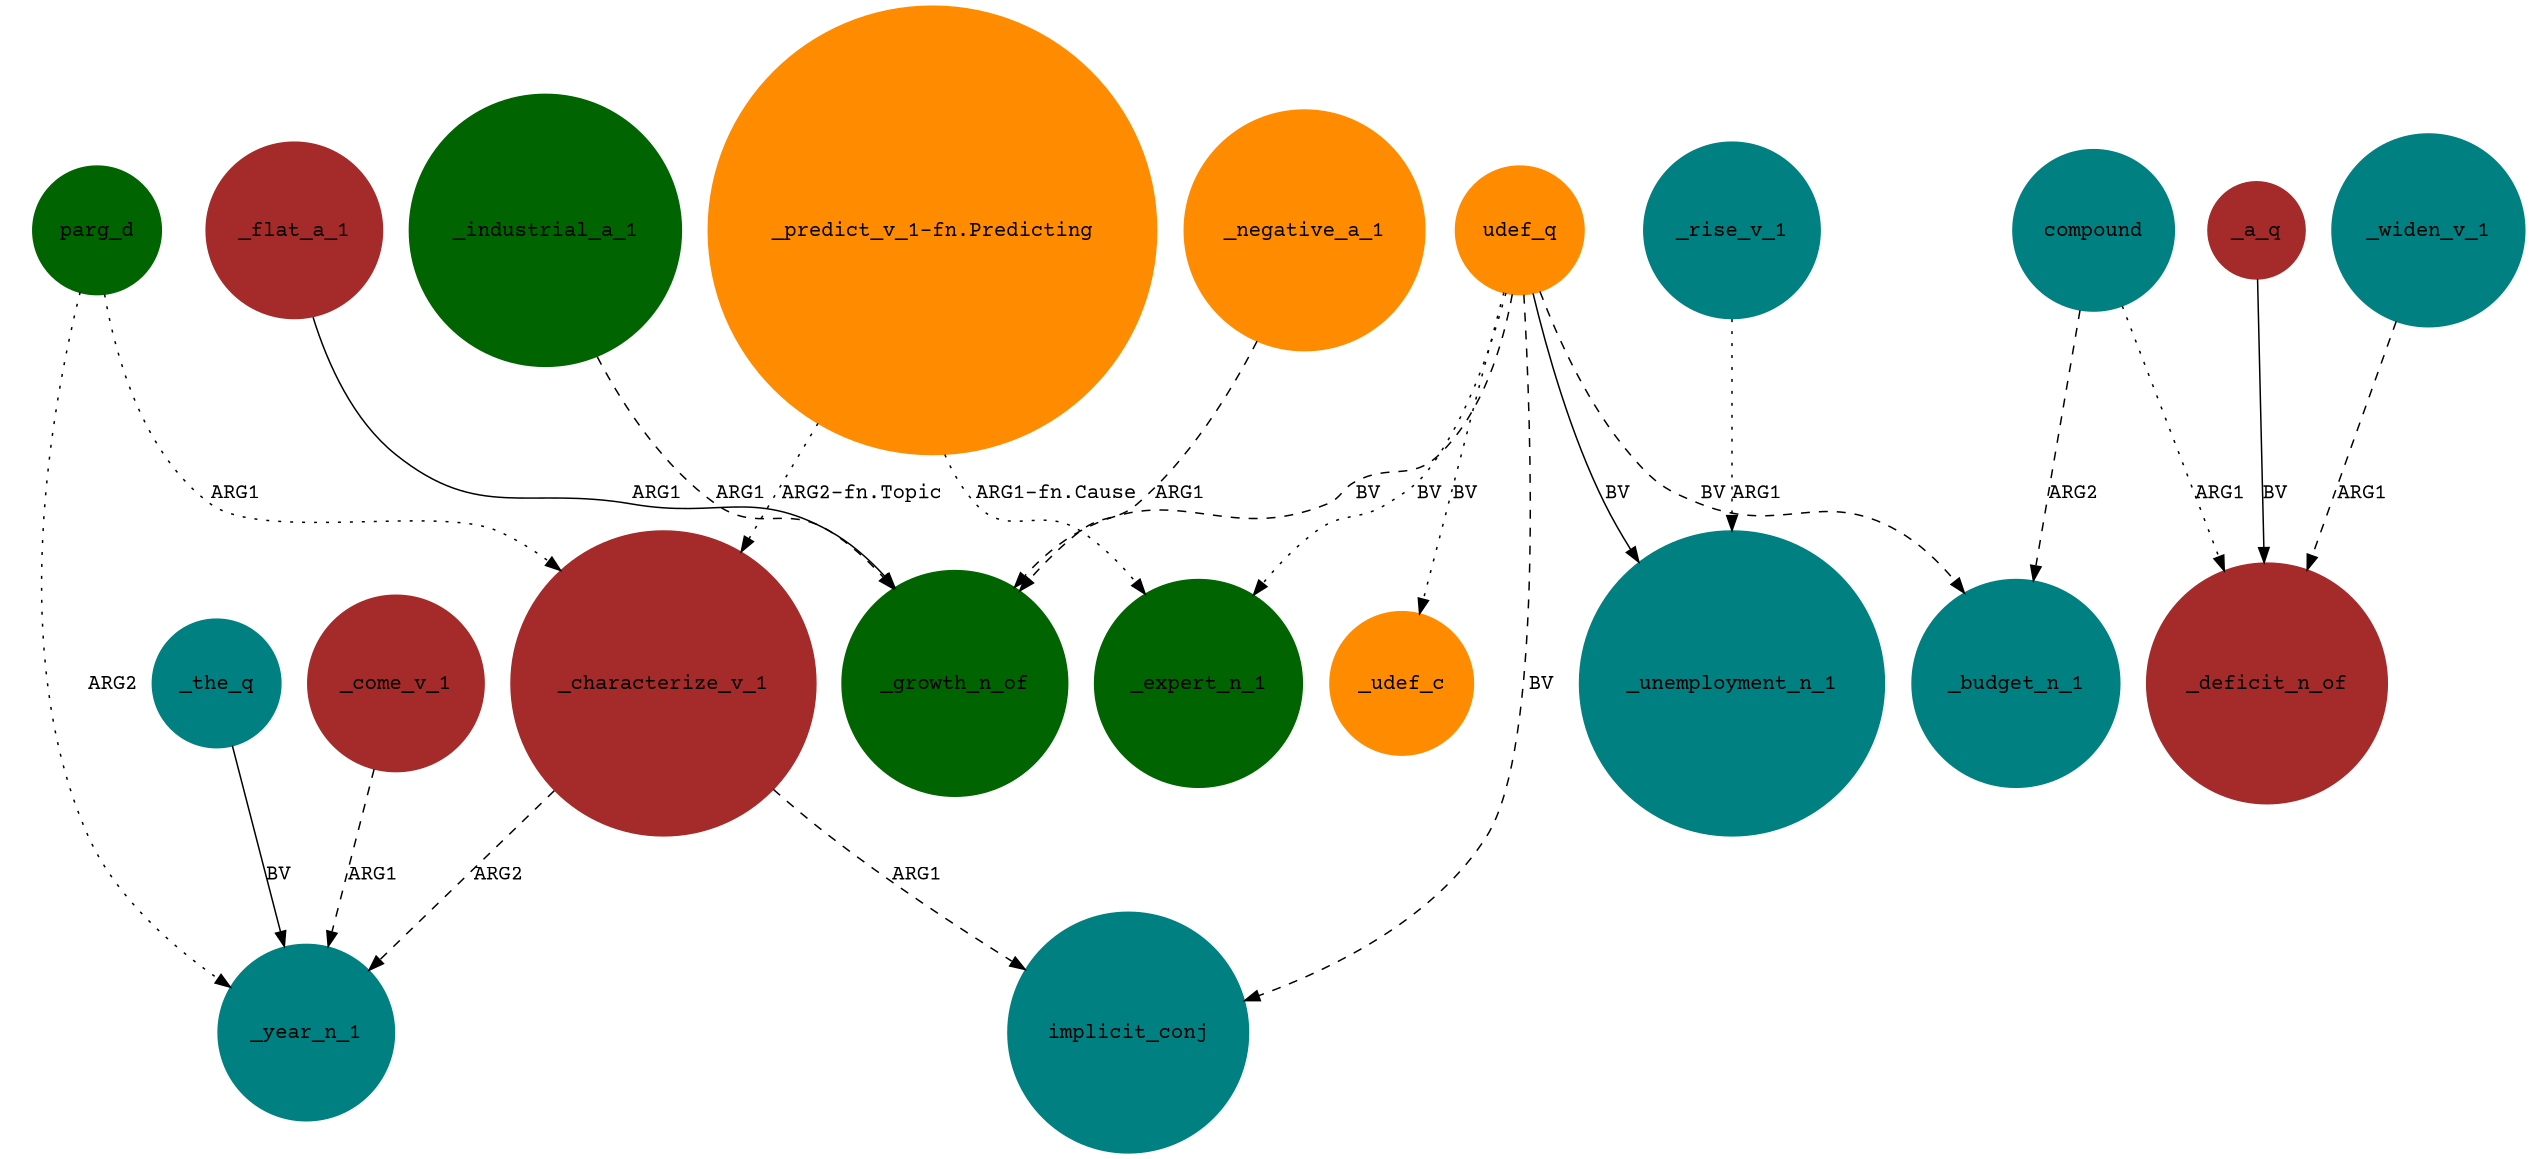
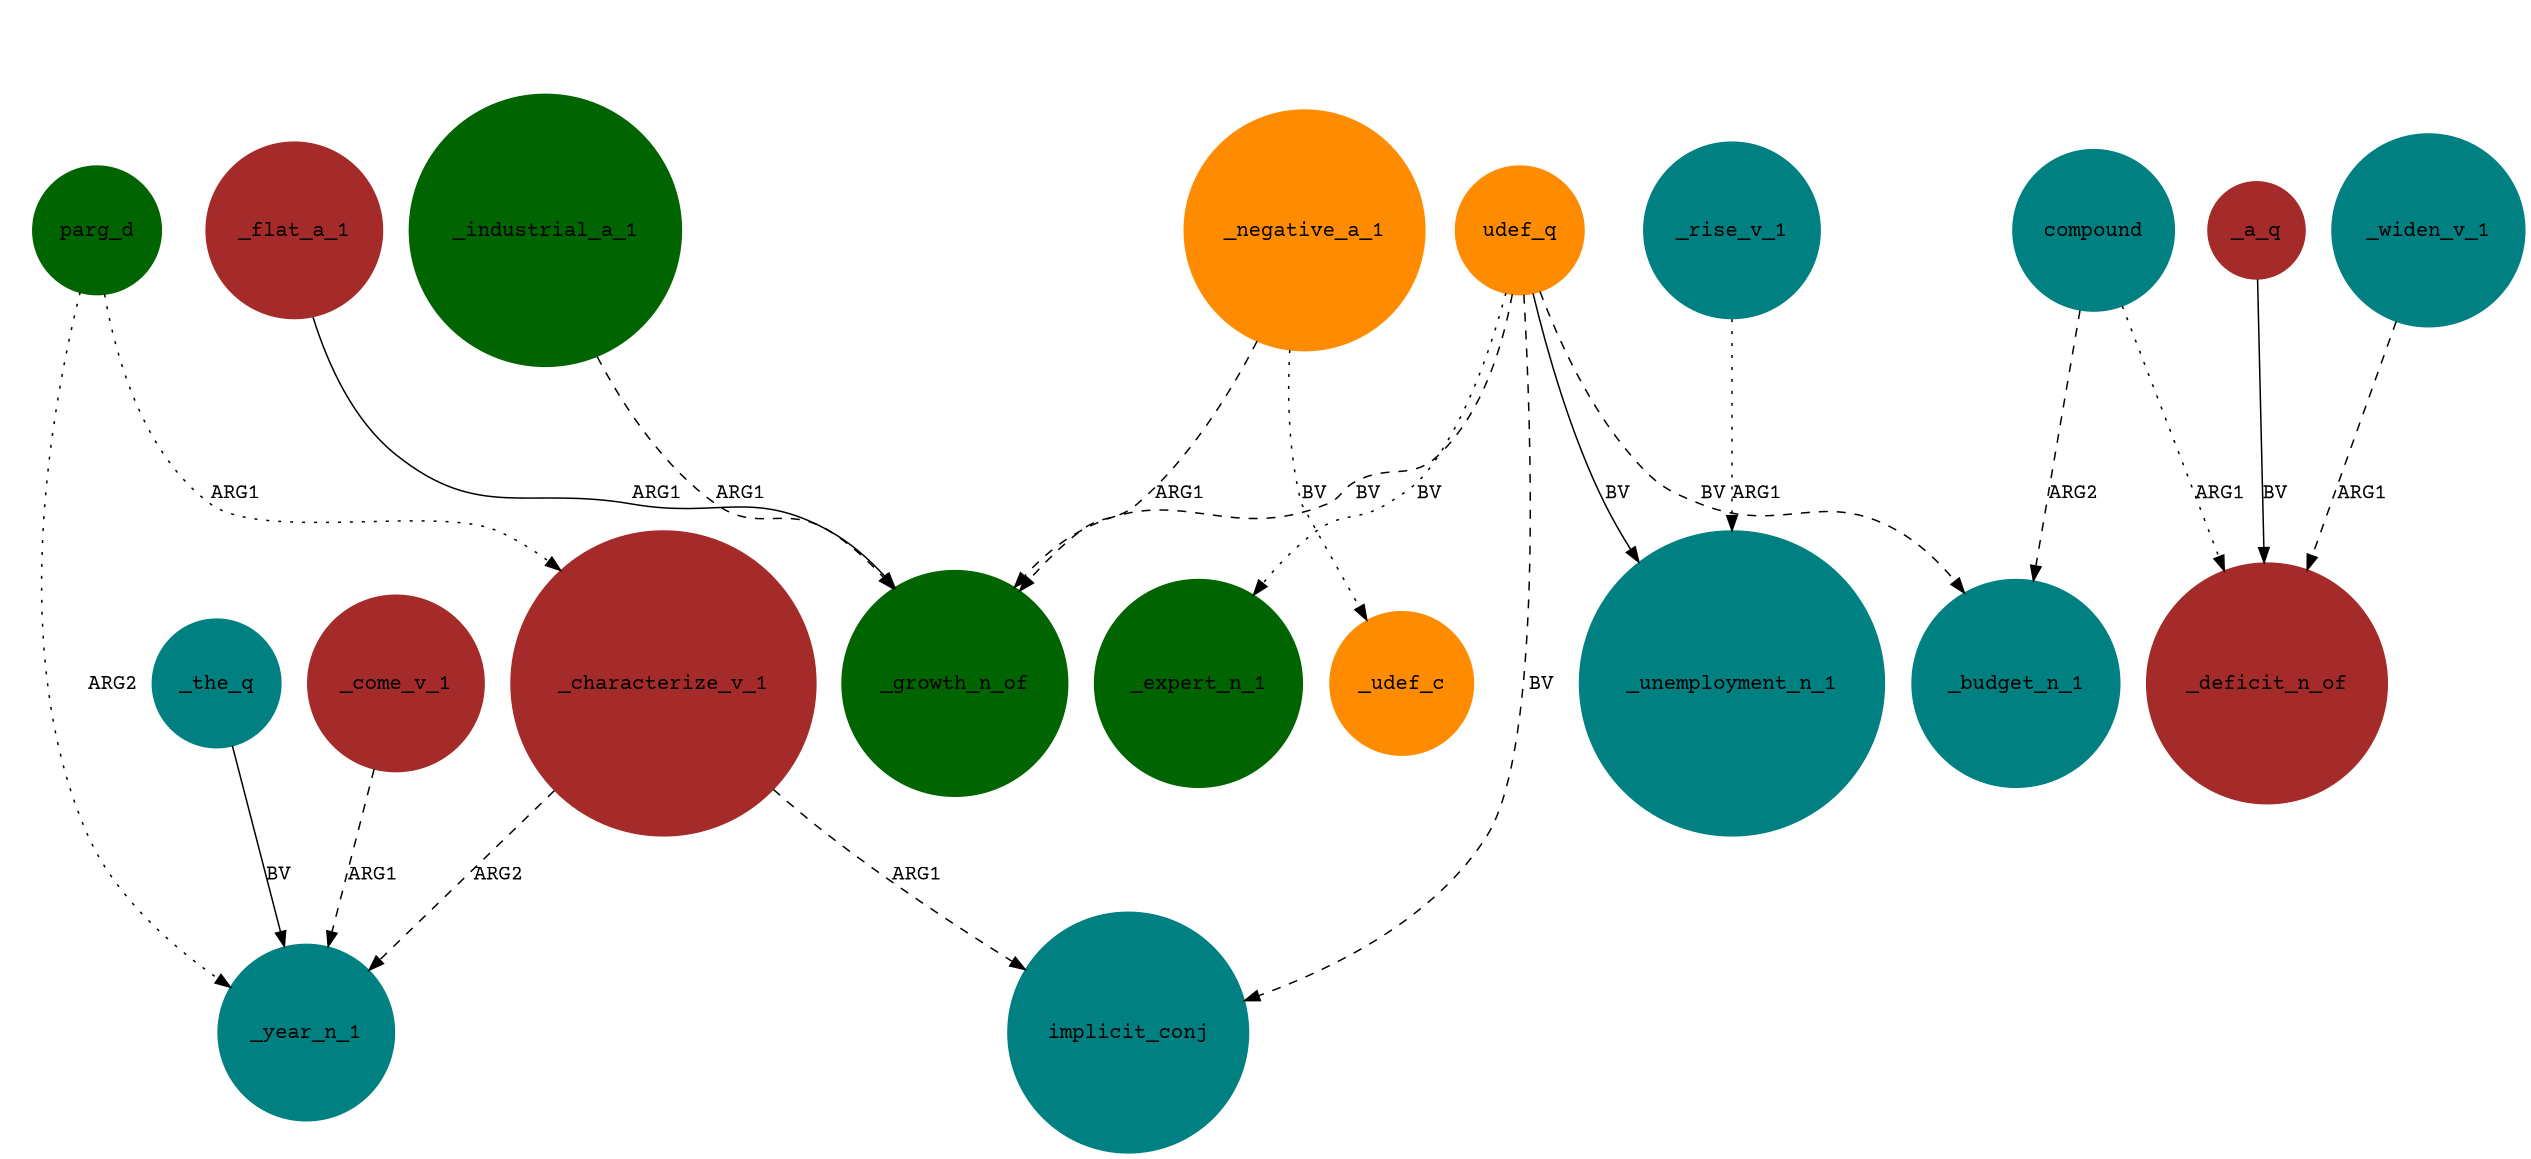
(932, 230) -> none
(1464, 446) -> (1297, 486)
